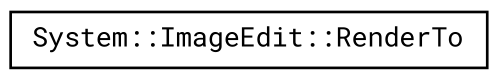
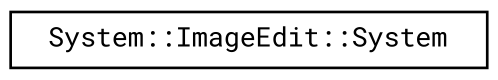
(249, 40) -> (249, 40)
